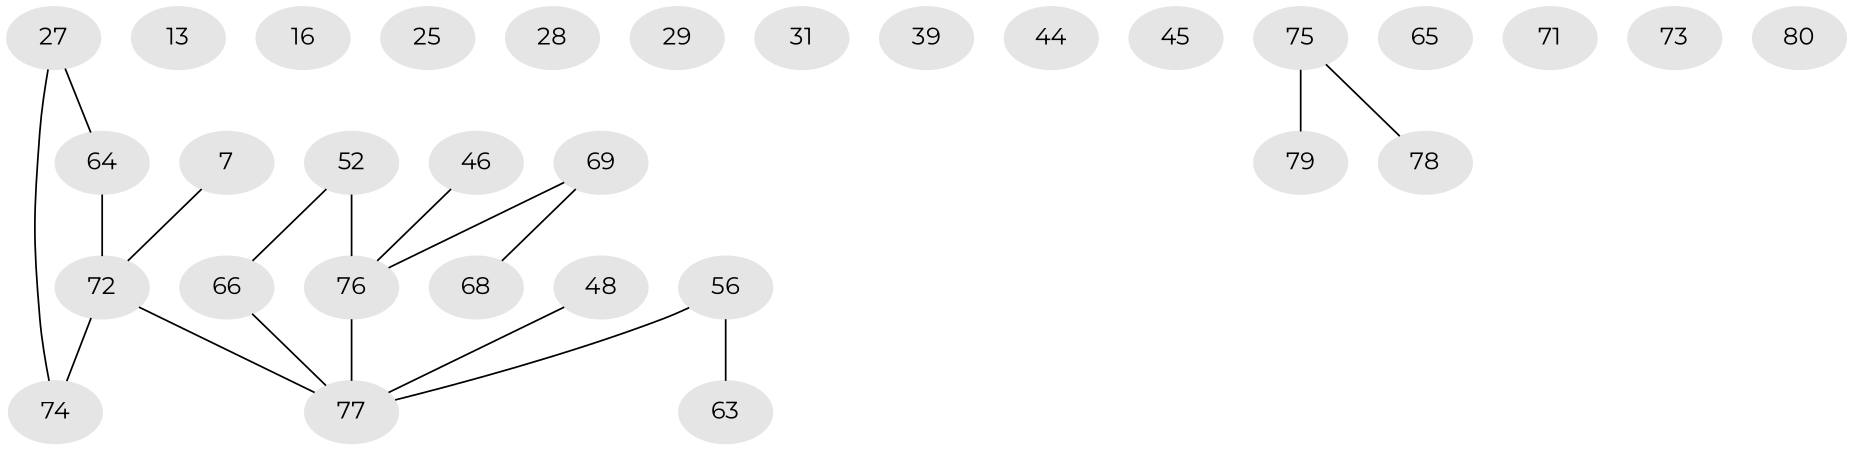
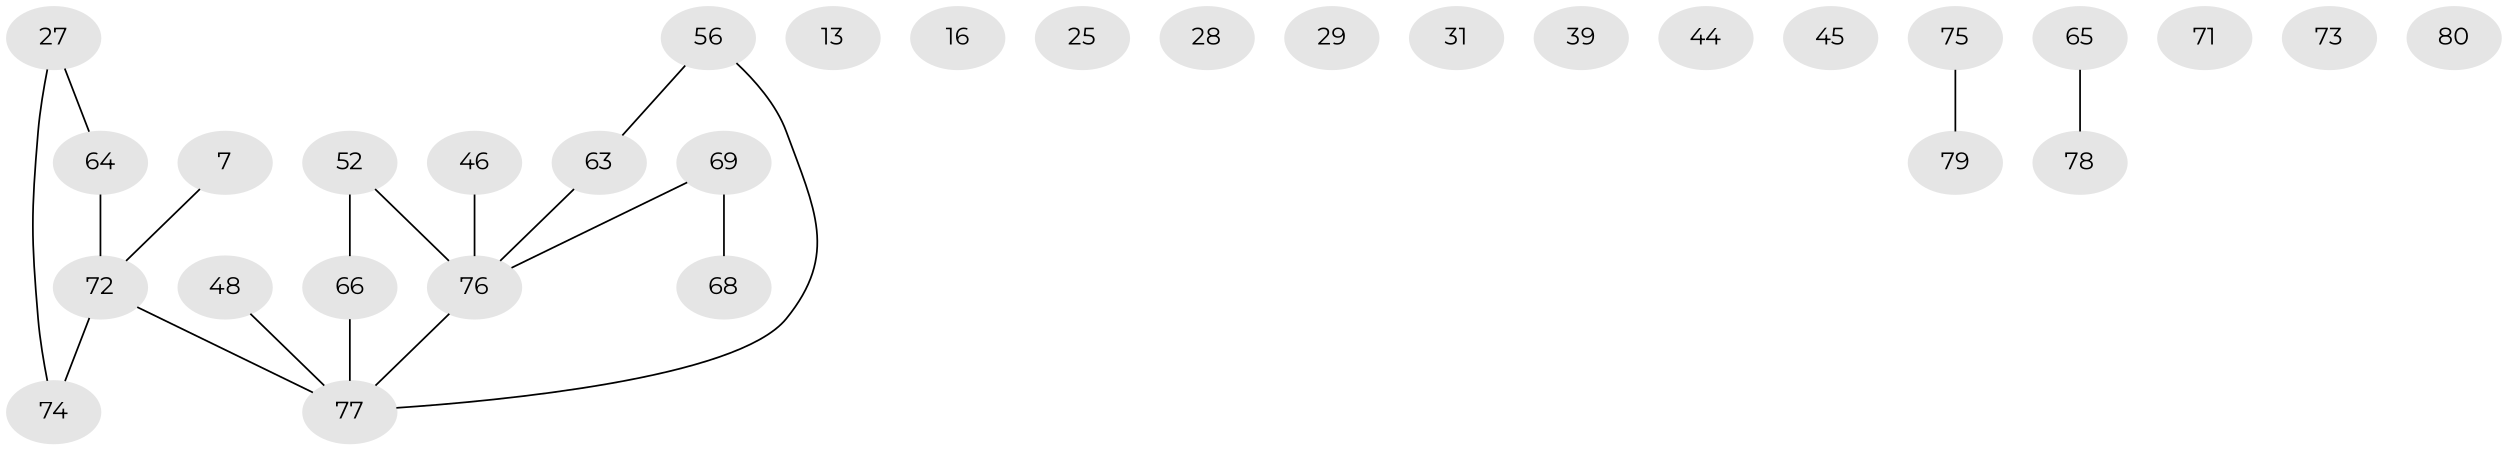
(1363, 100) -> (2080, 101)
none -> (537, 225)
